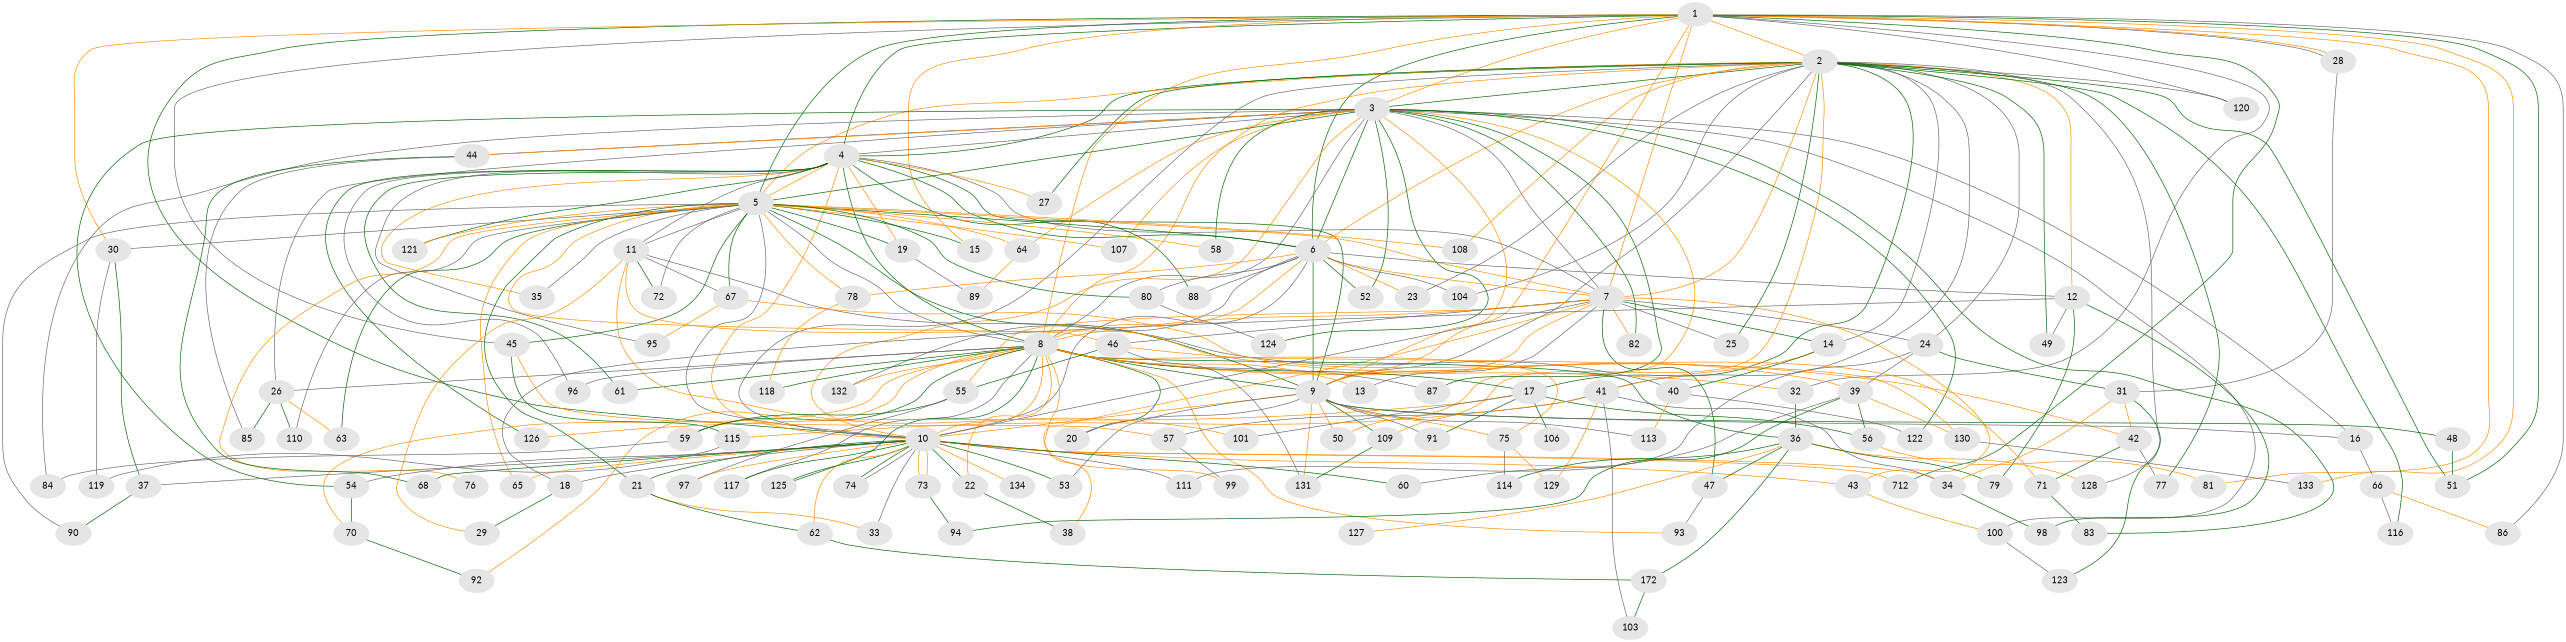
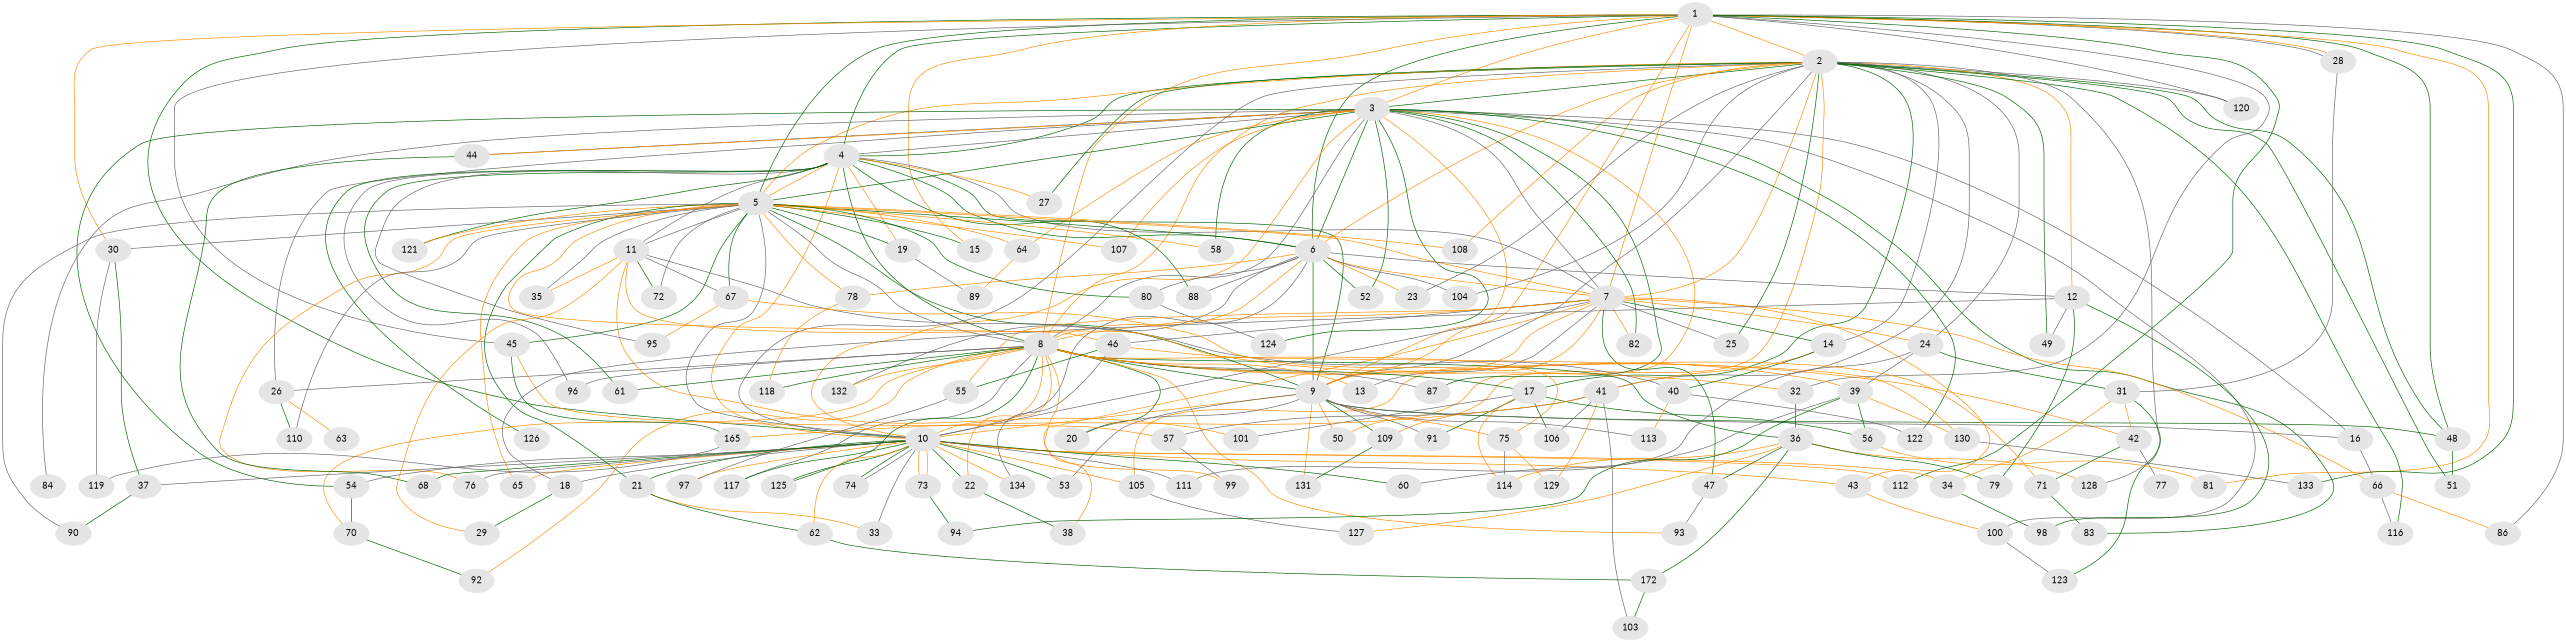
(2391, 40) -> (2391, 40)
(2438, 41) -> (2354, 48)
(2149, 159) -> (2225, 124)
(520, 188) -> (584, 274)
(490, 256) -> none
(1767, 317) -> (1767, 317)
none -> (2004, 351)
(1247, 394) -> (1050, 408)
(1775, 412) -> (1578, 414)
(1224, 418) -> (1481, 427)
(247, 439) -> none
(685, 439) -> none
(732, 439) -> (732, 439)
none -> (694, 457)
(1582, 463) -> (1582, 463)
none -> (1137, 486)
(1900, 486) -> (1900, 486)
